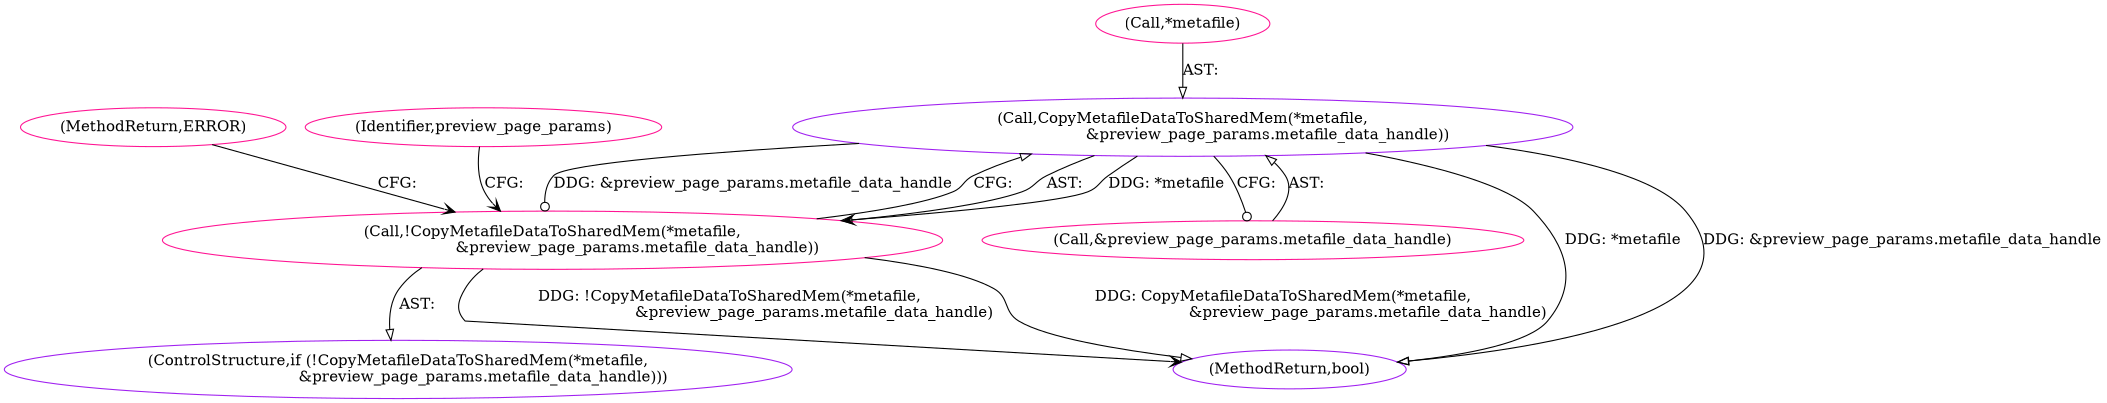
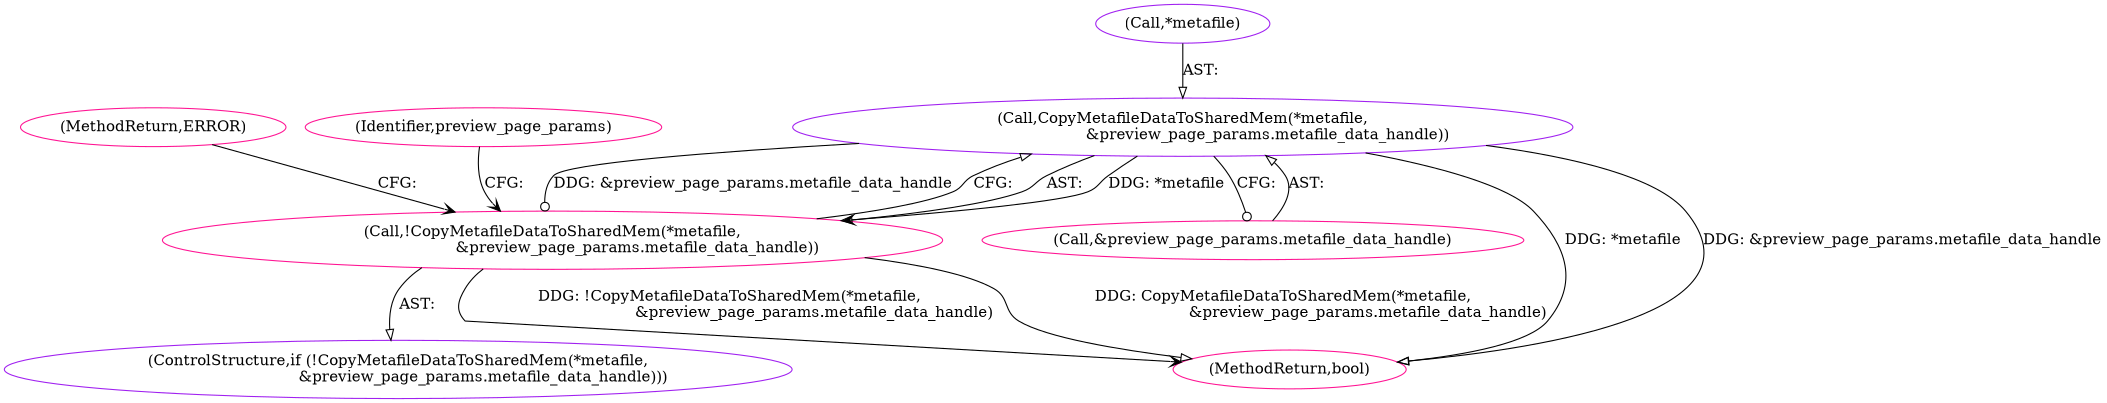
(1183, 24) -> (1183, 24)
(1290, 369) -> (1290, 369)
